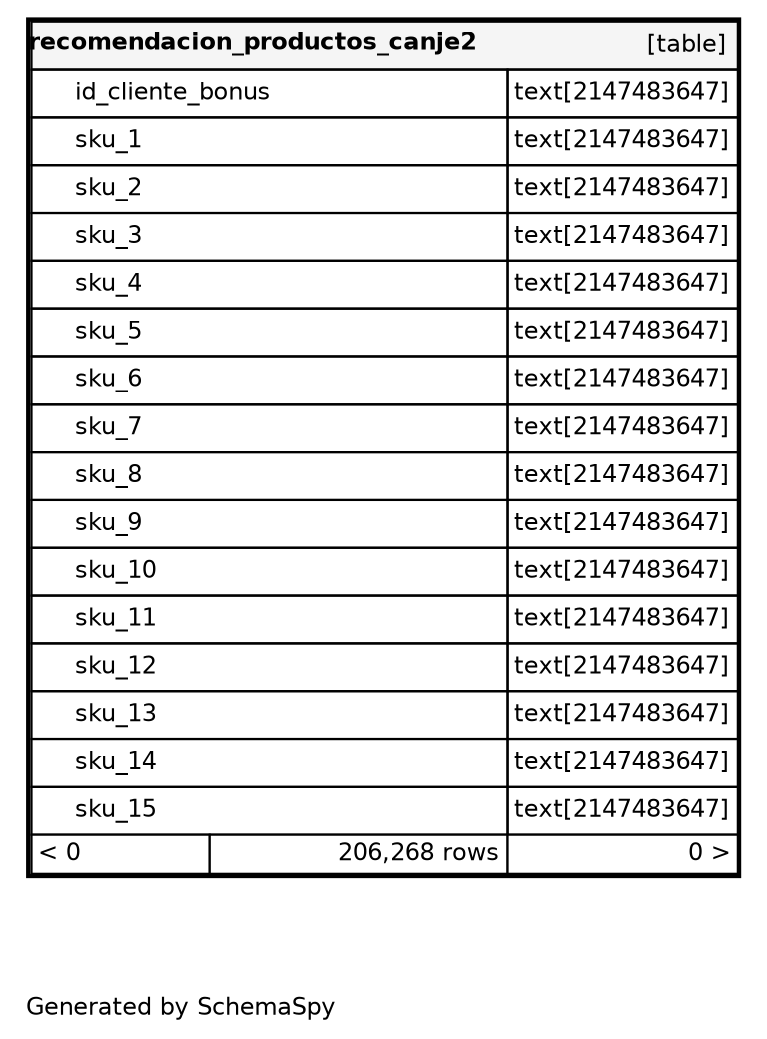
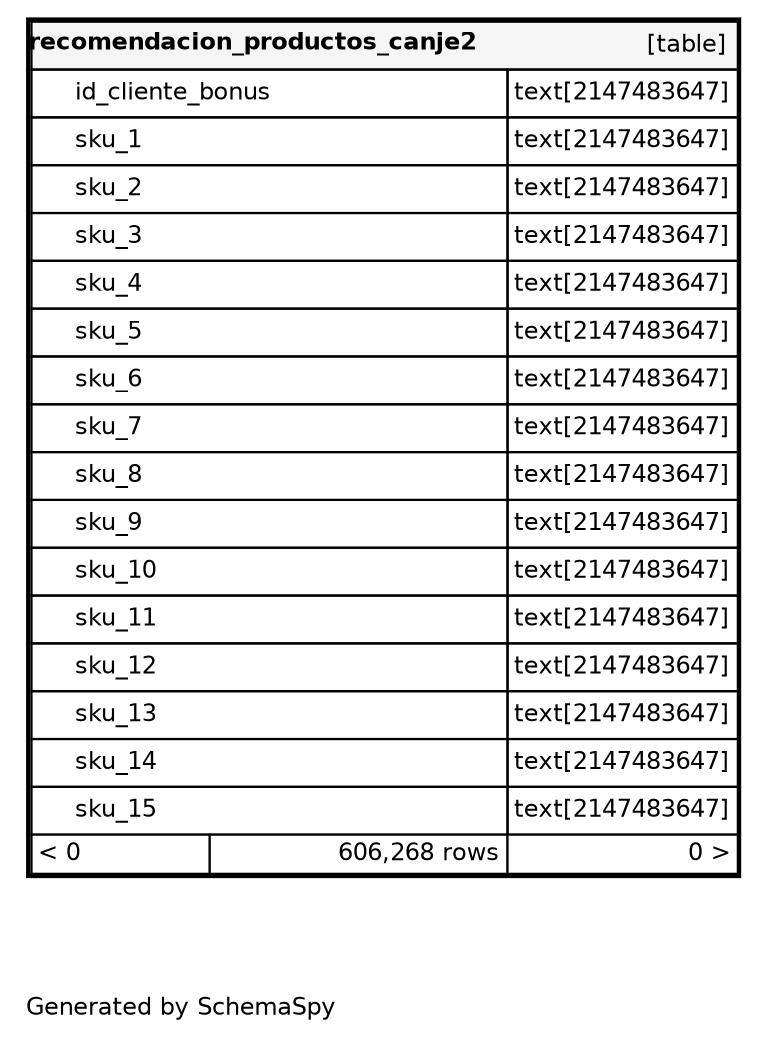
(420, 853) -> (420, 853)
